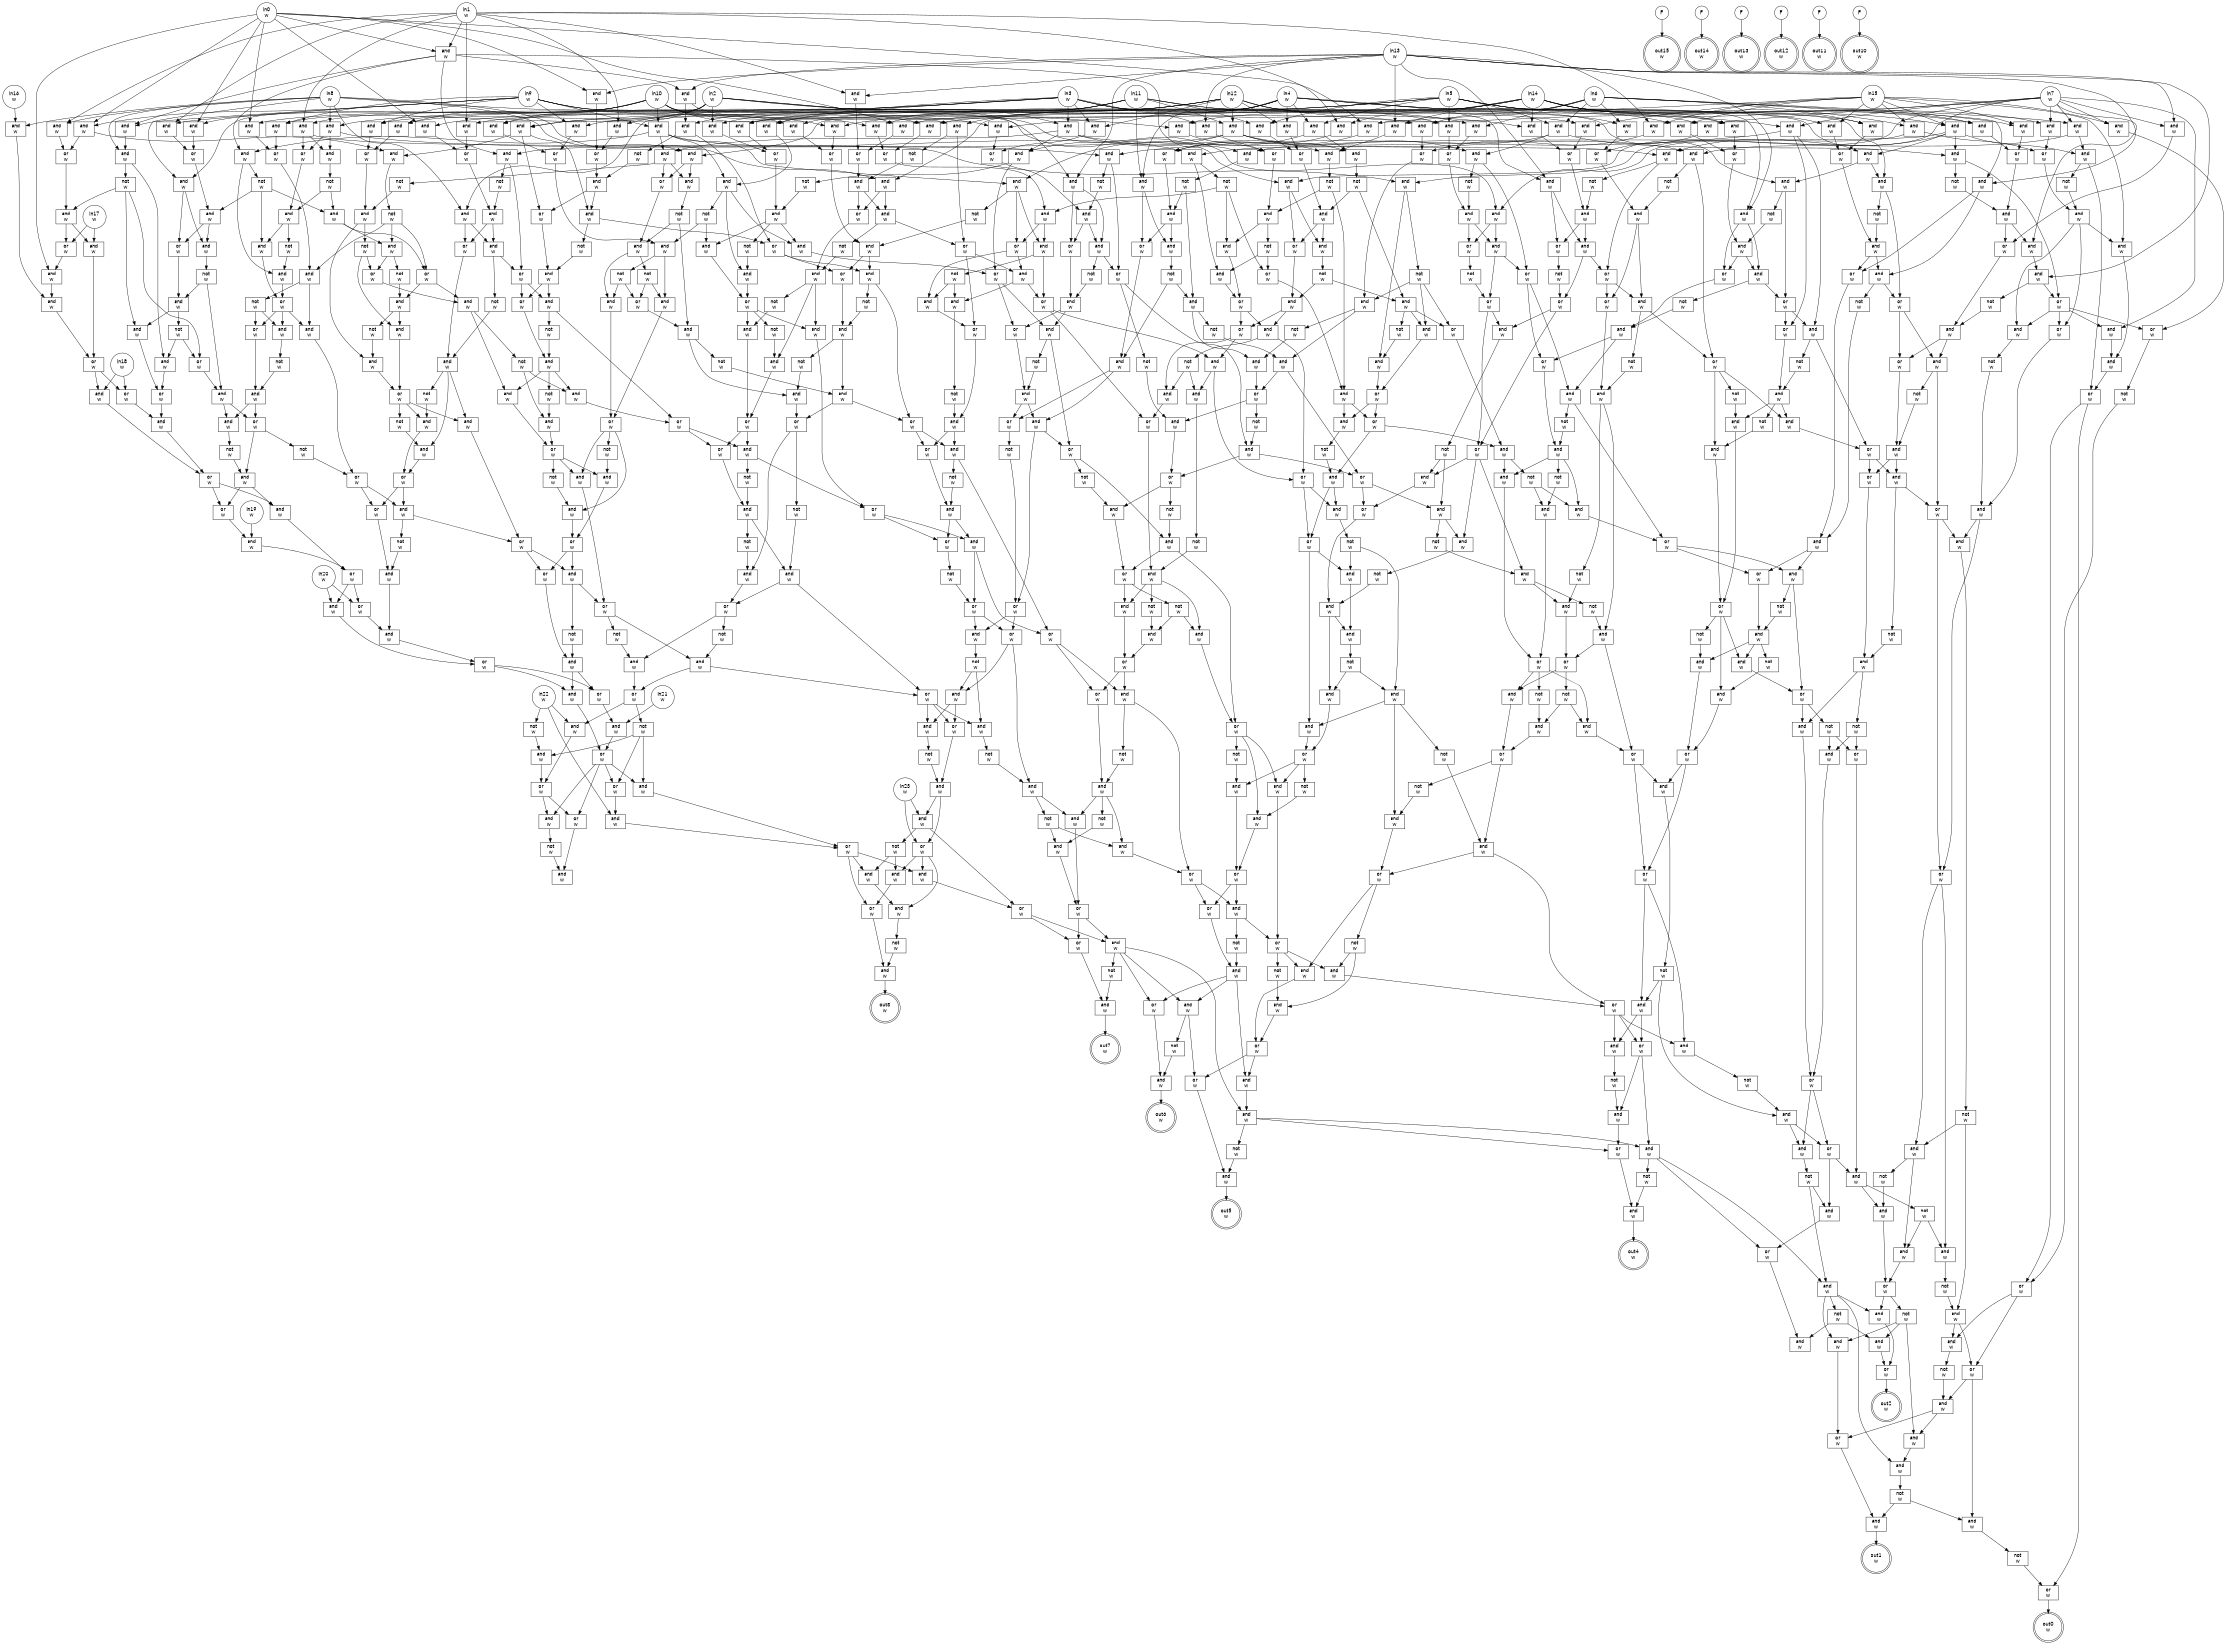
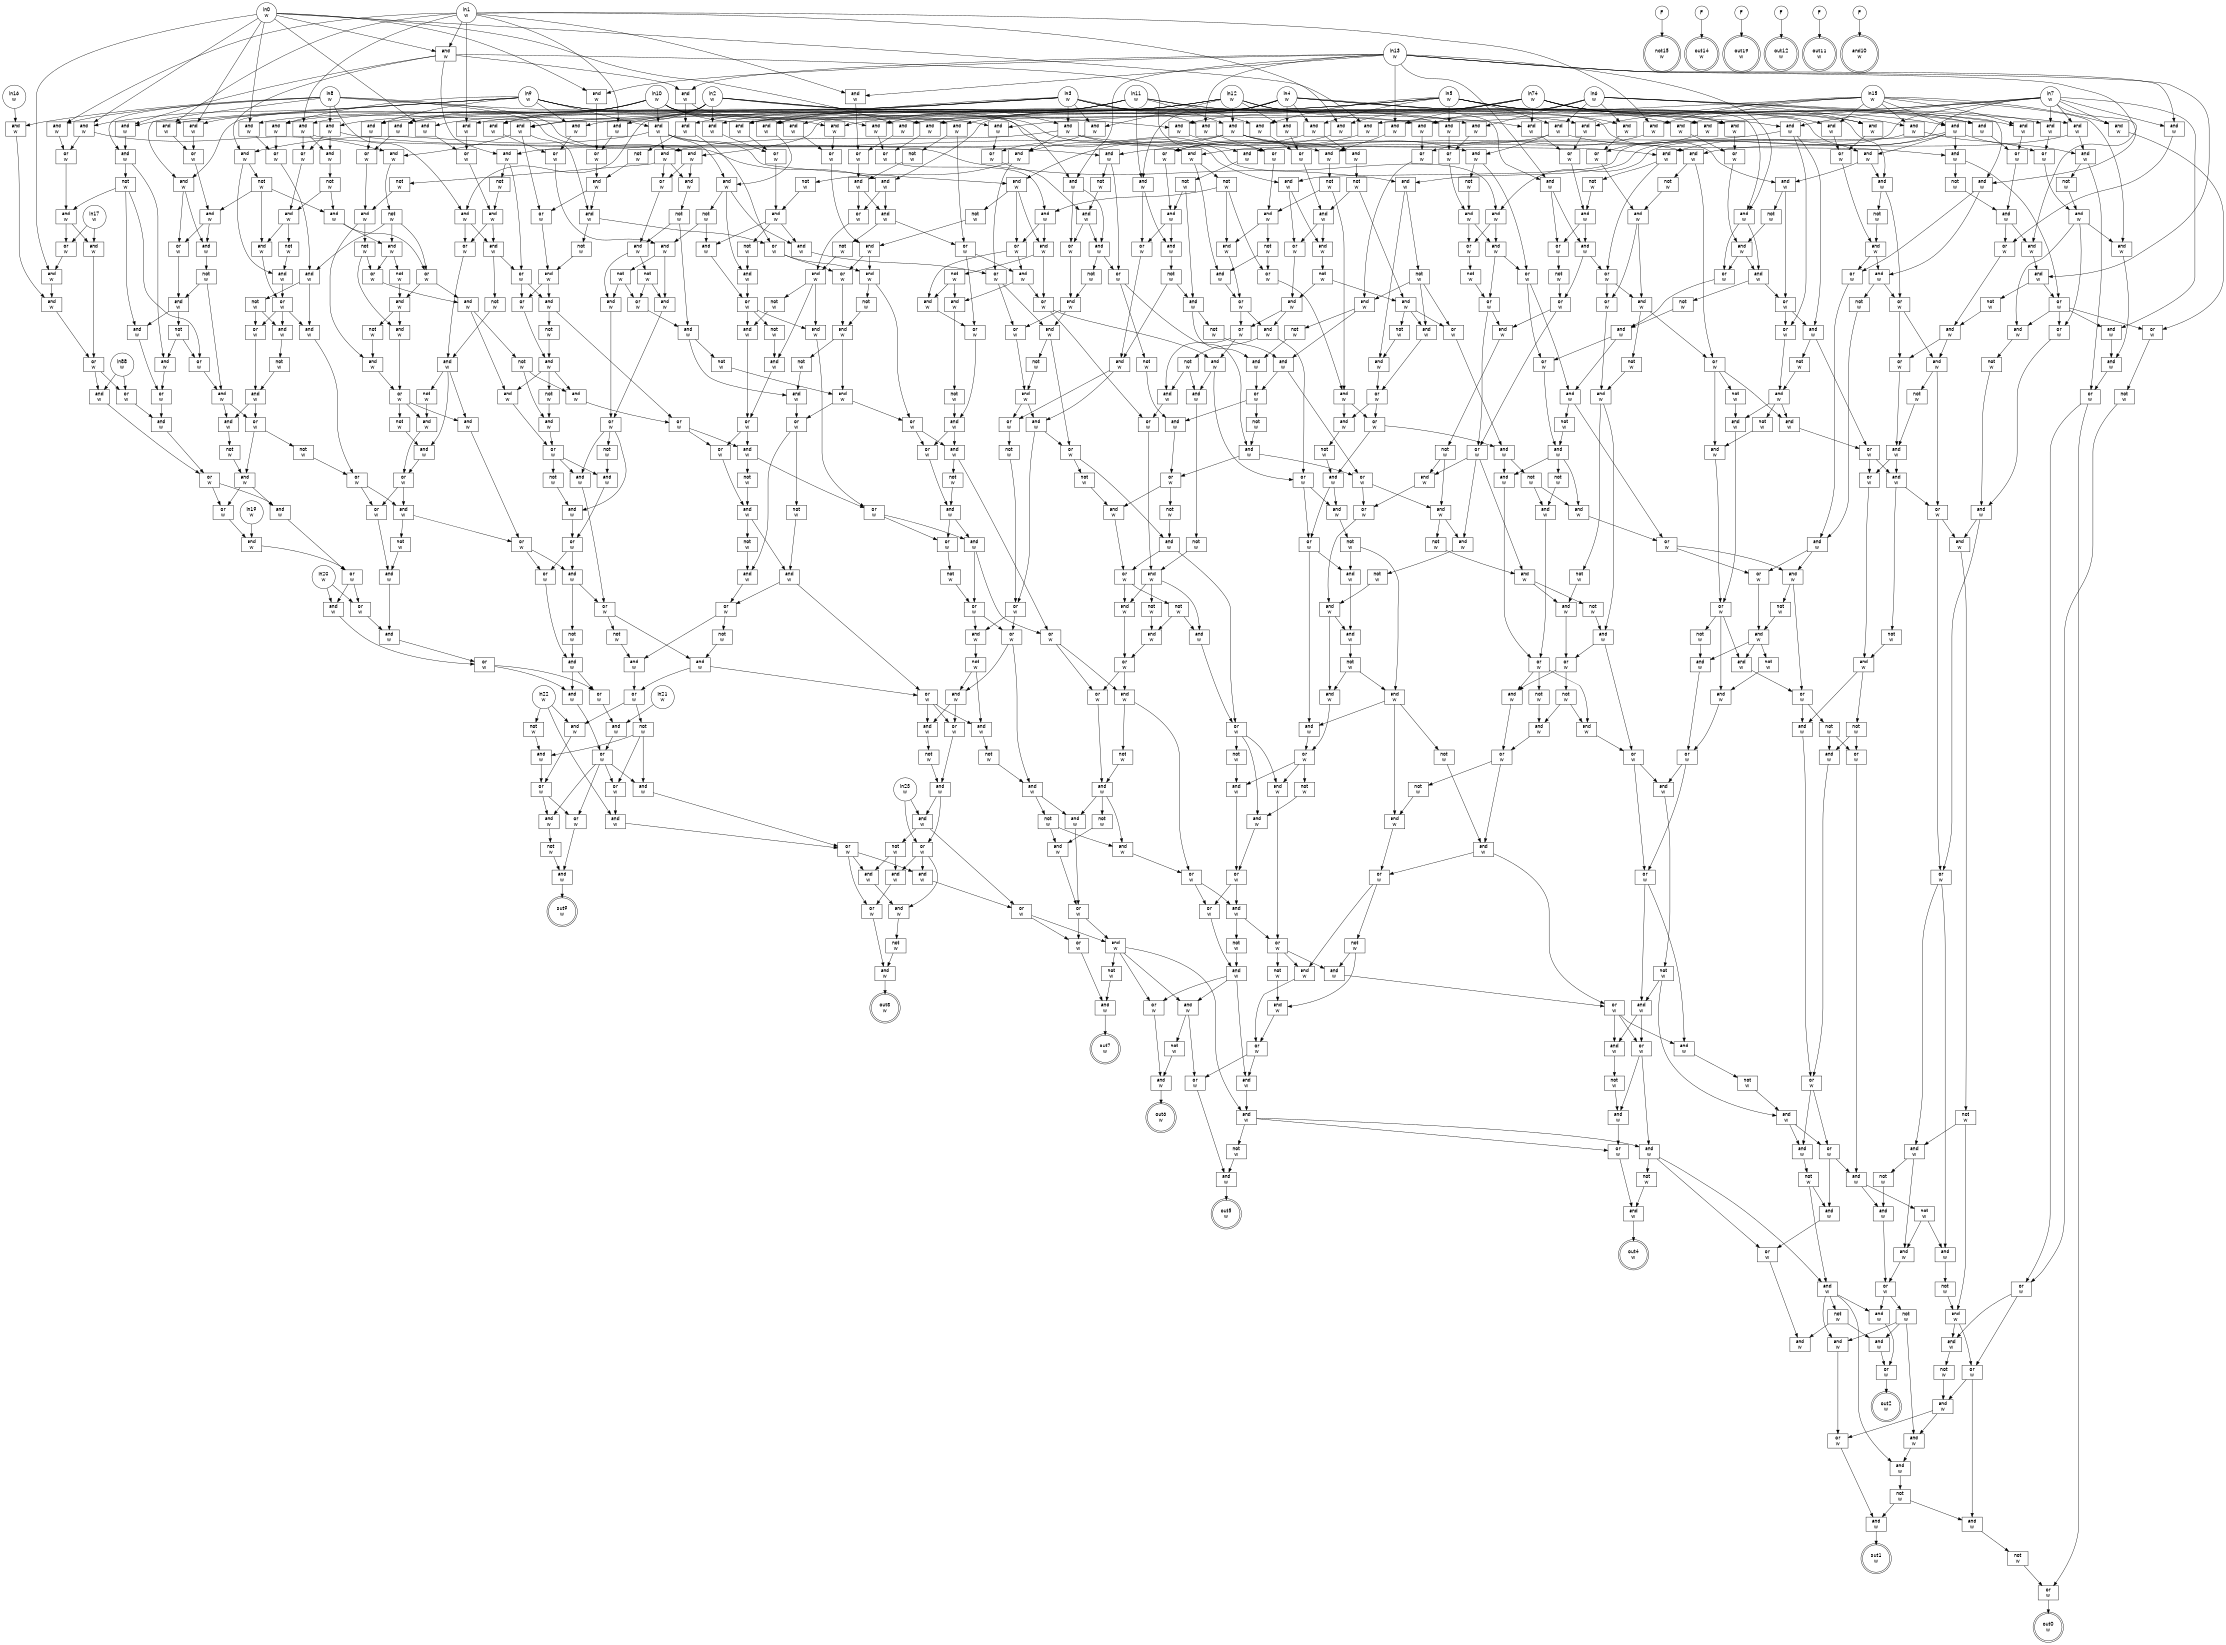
(1662, 54) -> (1662, 54)
(1742, 54) -> (1742, 54)
(1860, 54) -> (1860, 54)
(1533, 97) -> (1533, 97)
(122, 365) -> (122, 365)
none -> (562, 912)
